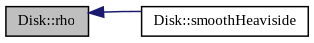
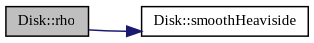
(123, 12) -> (108, 31)
